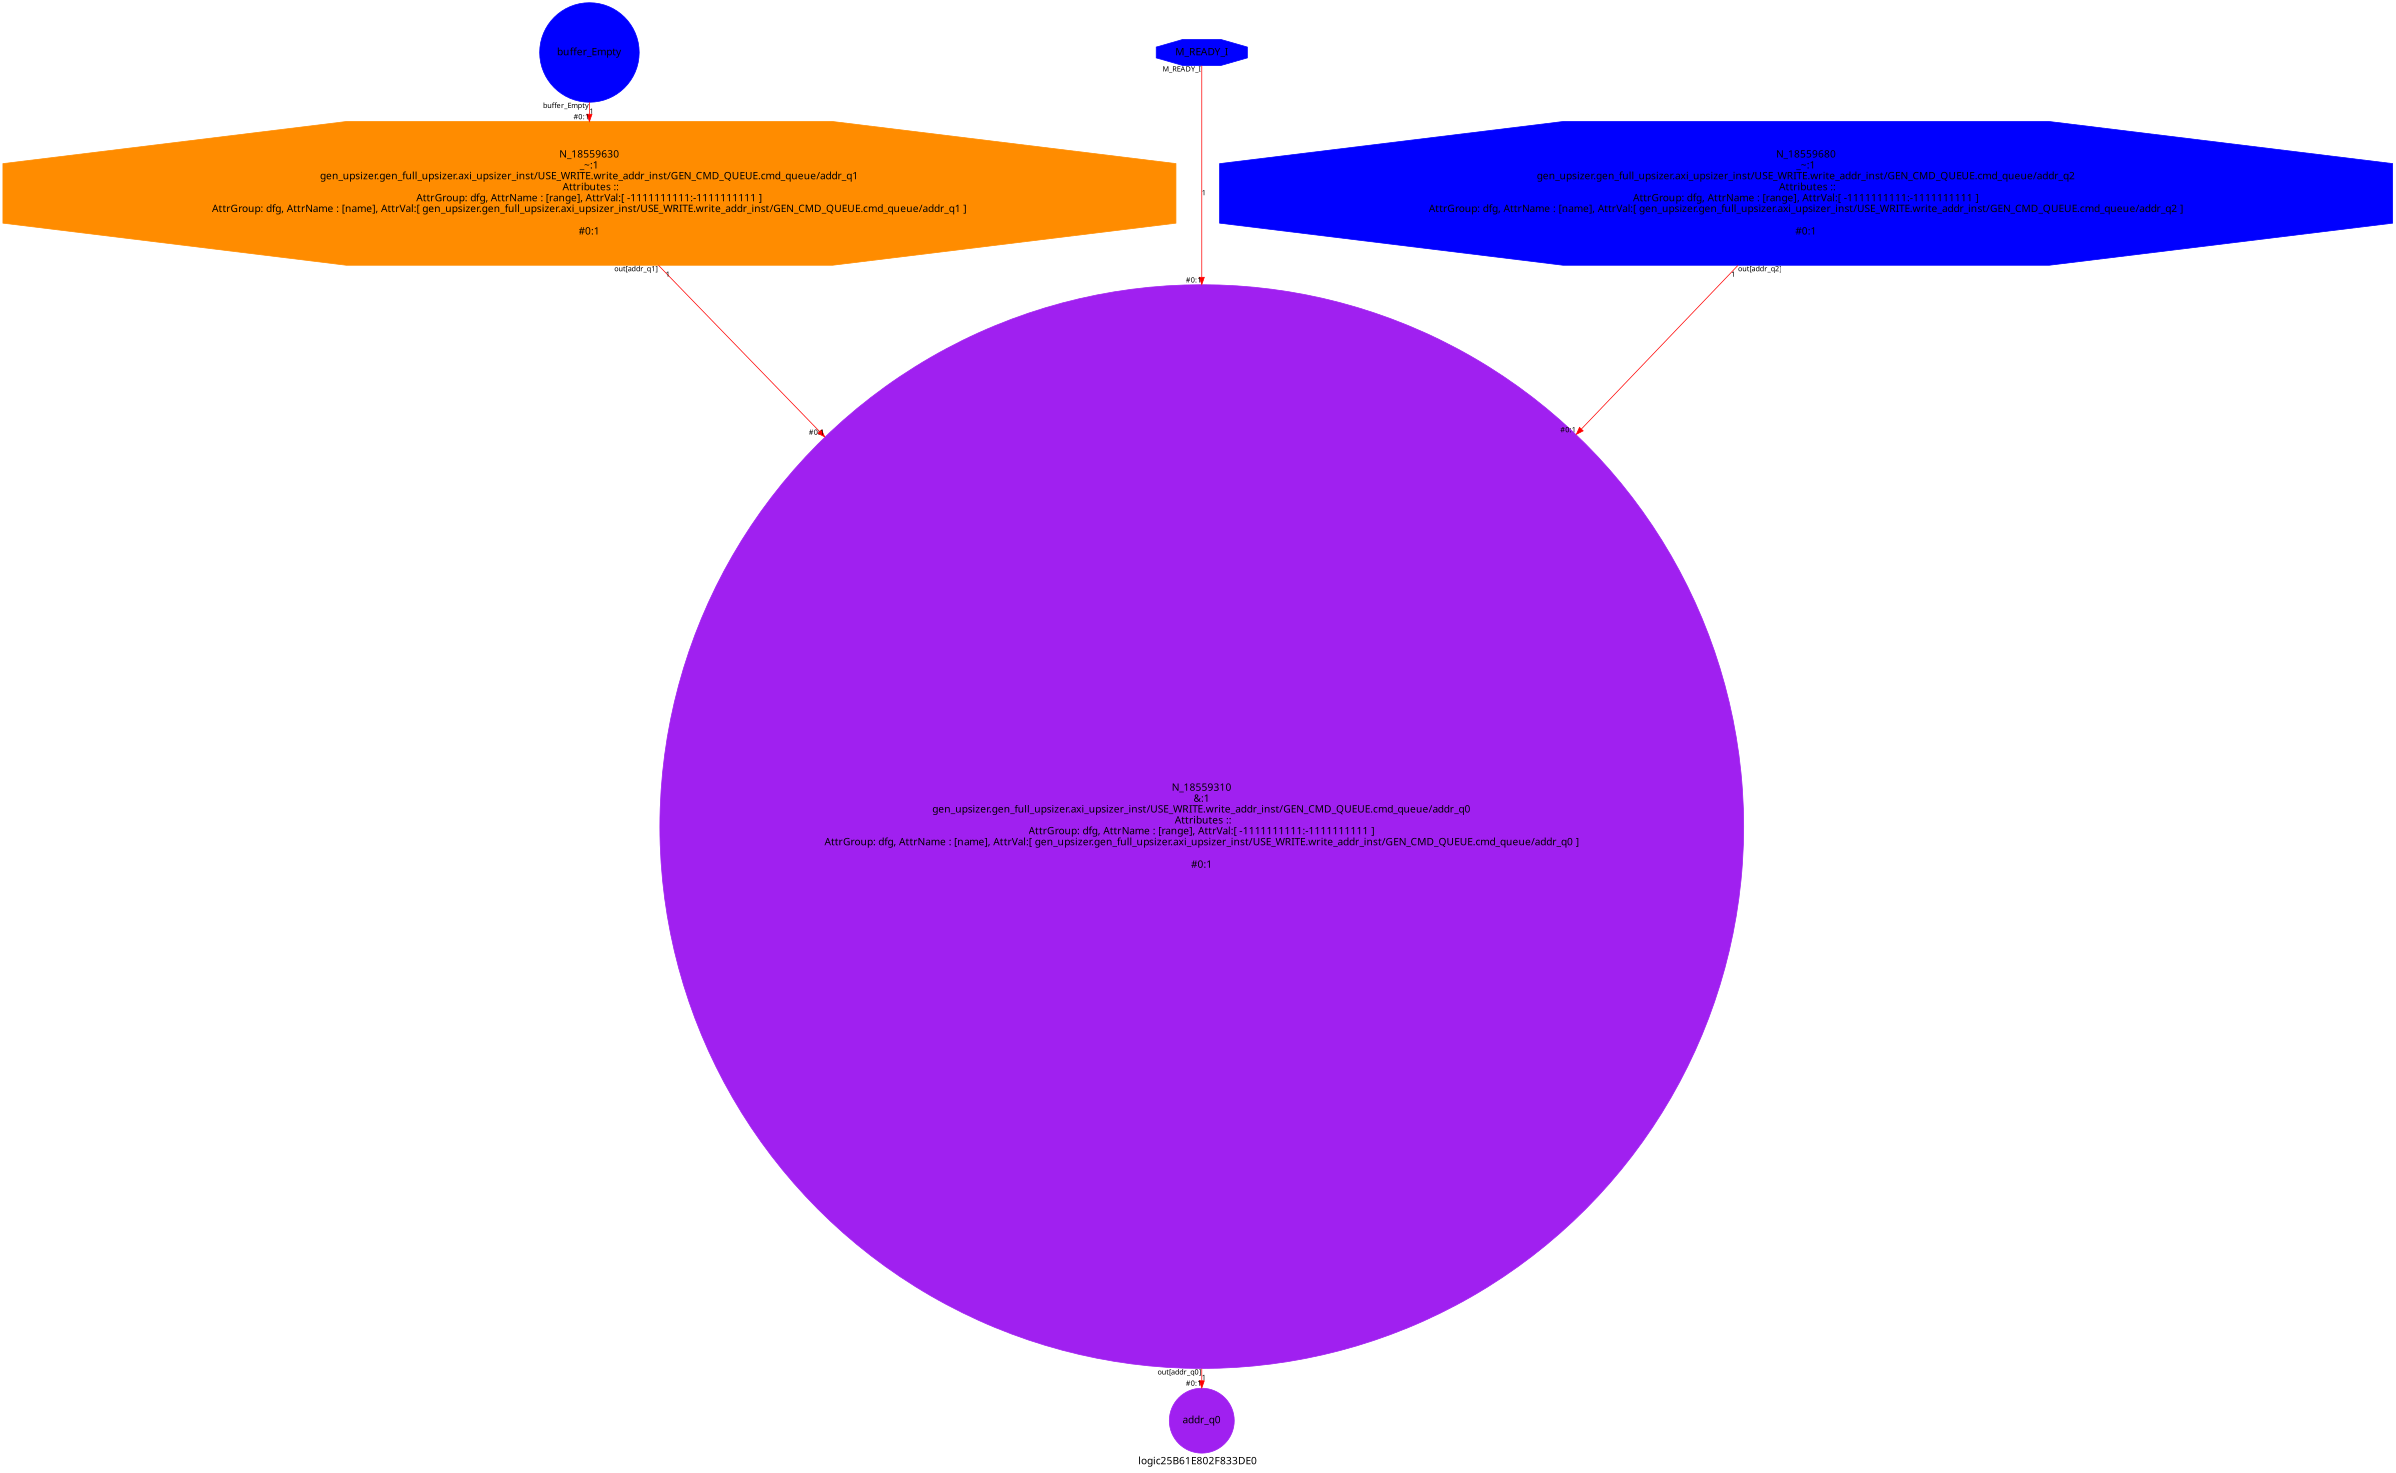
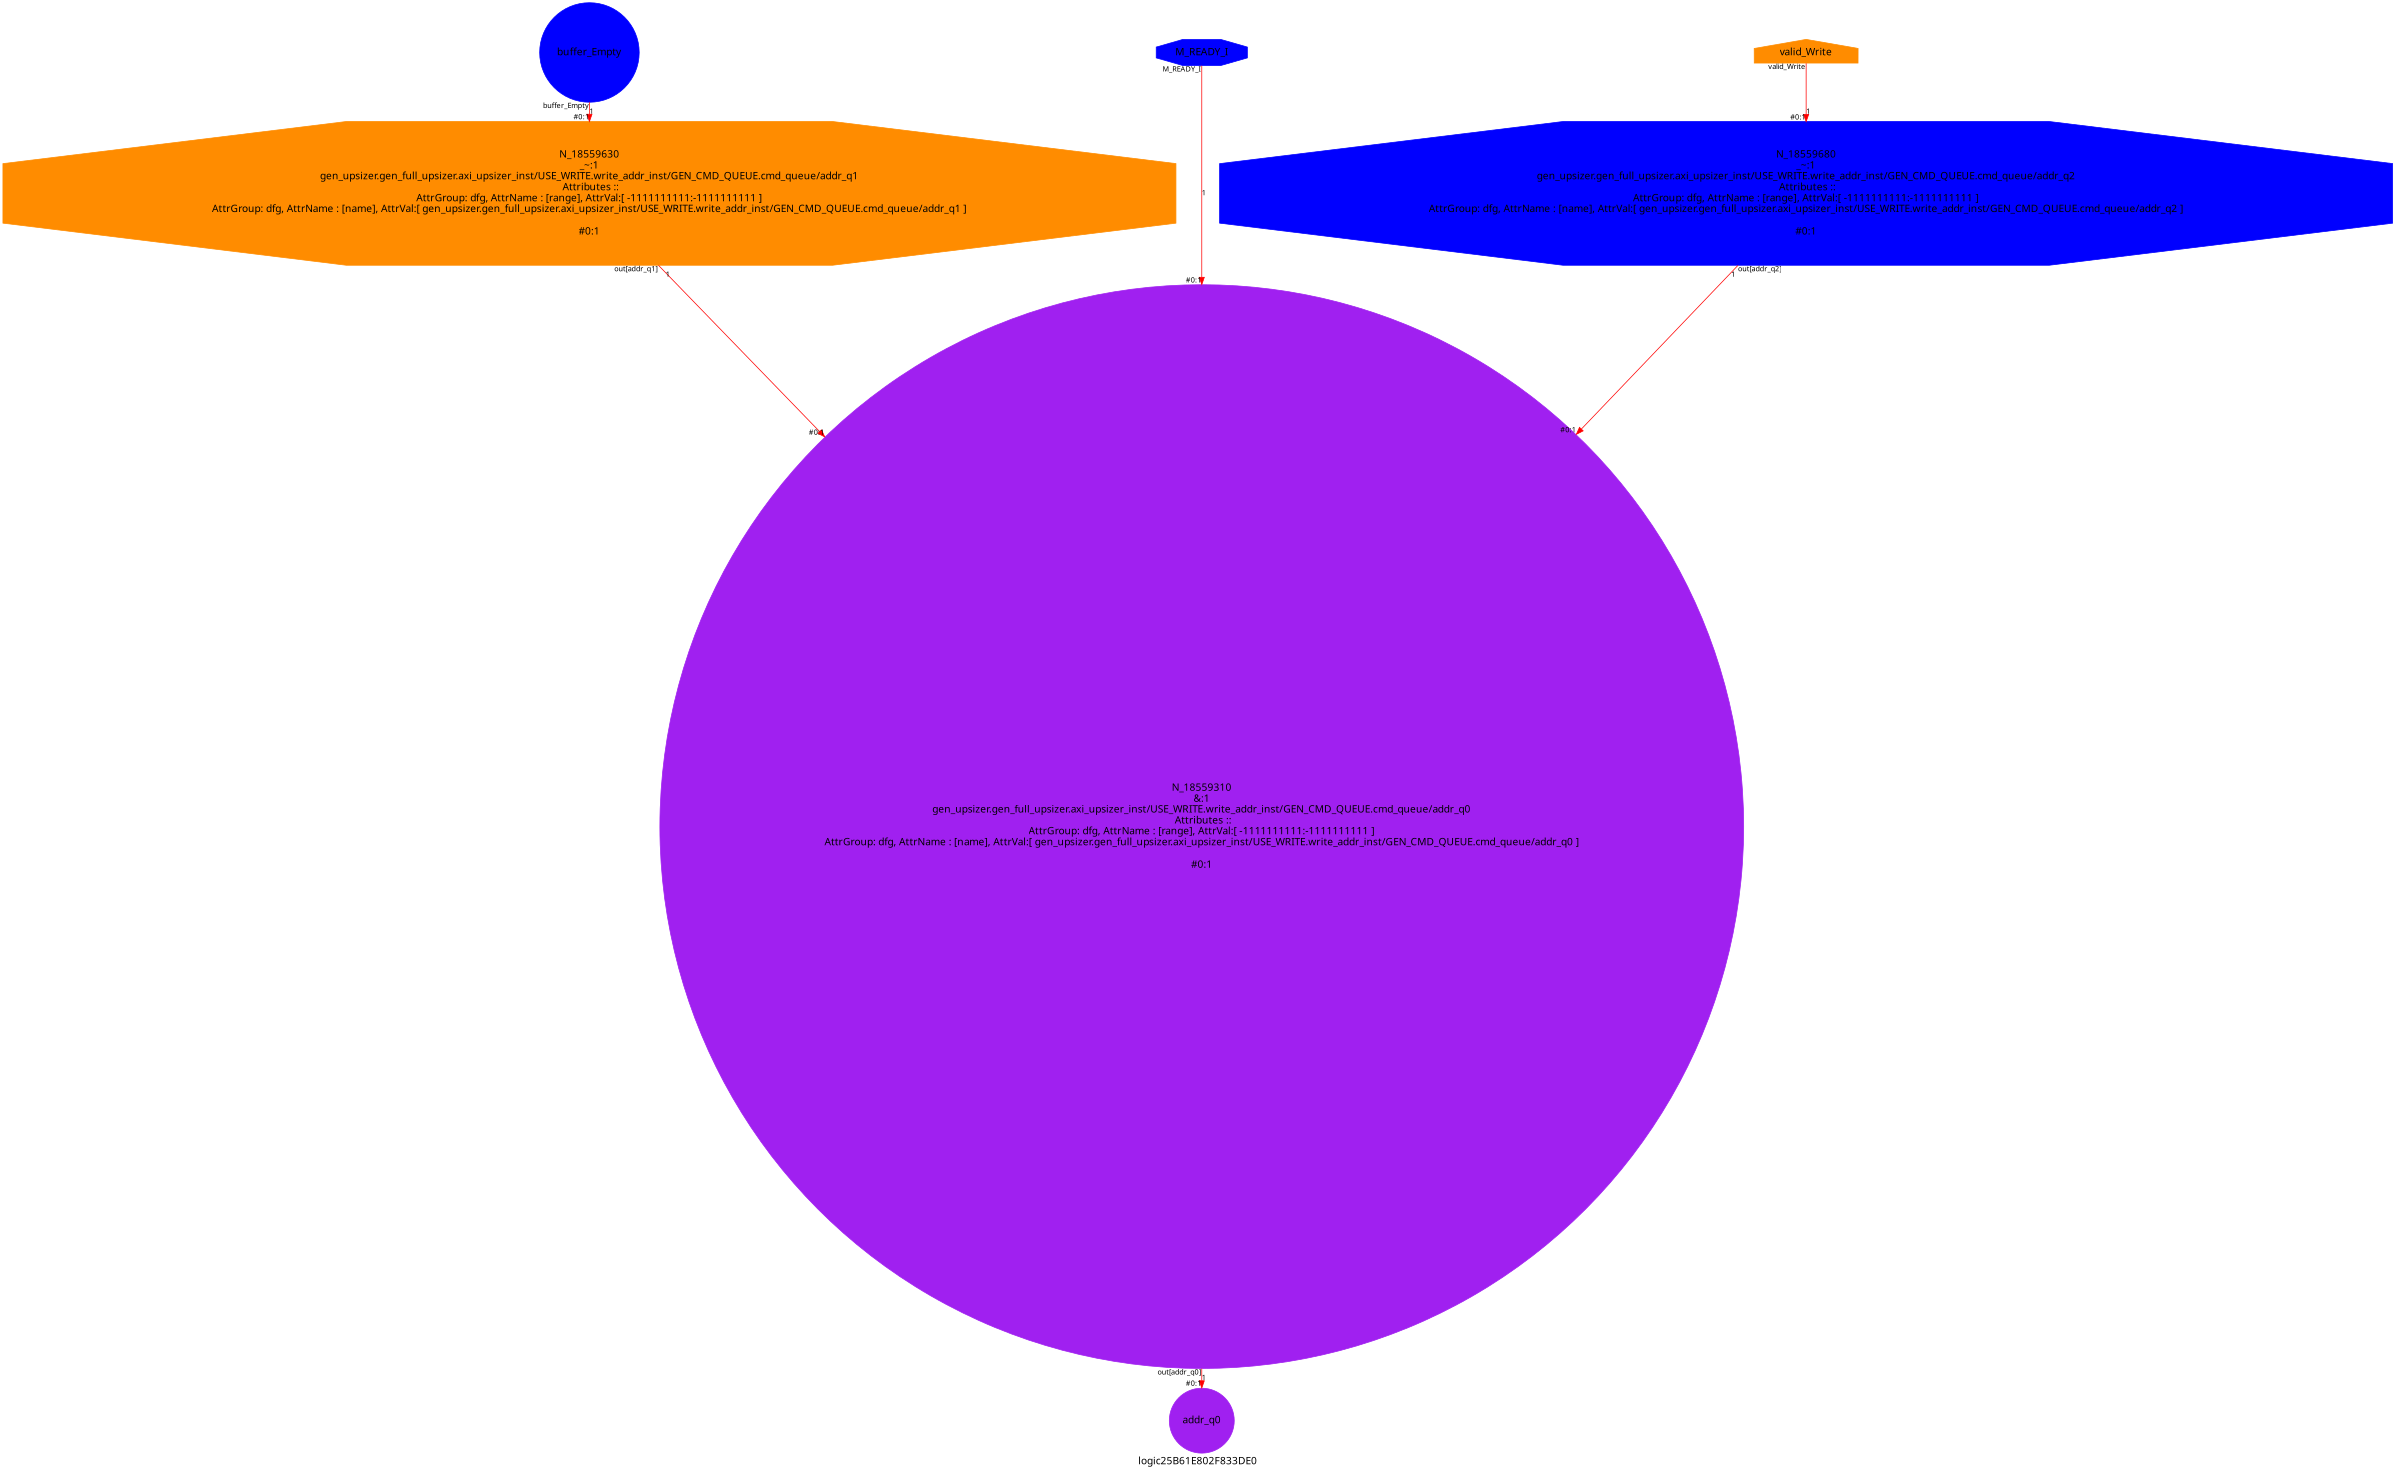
none -> (1806, 52)
